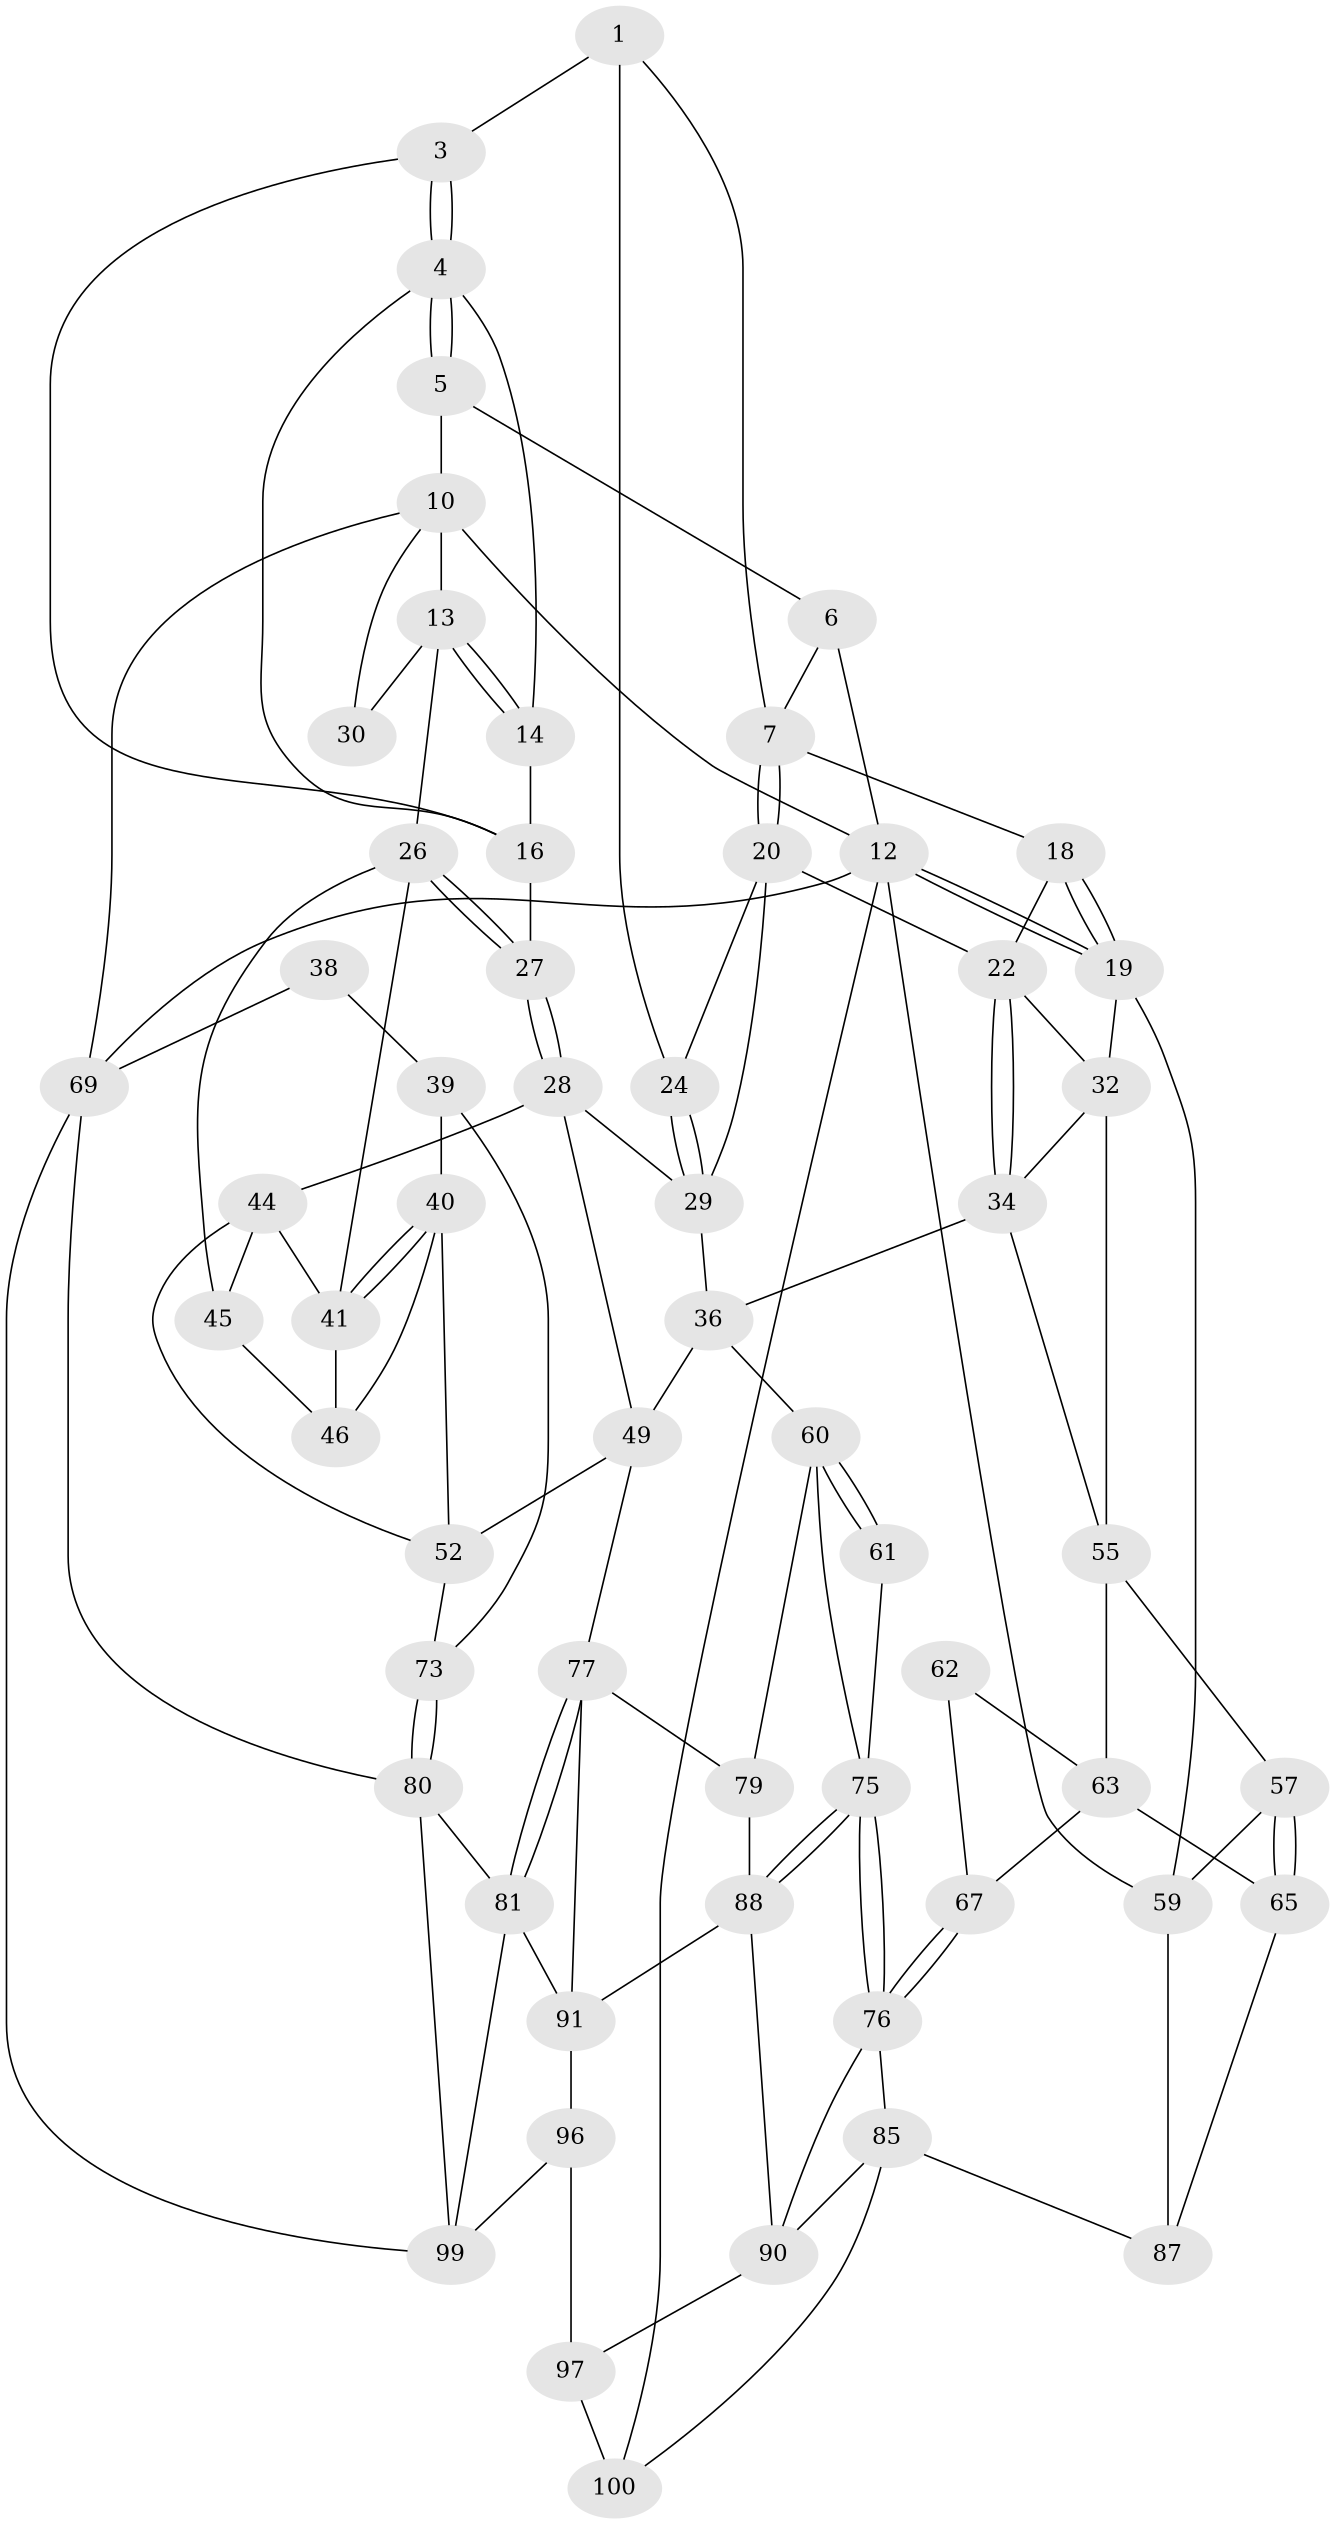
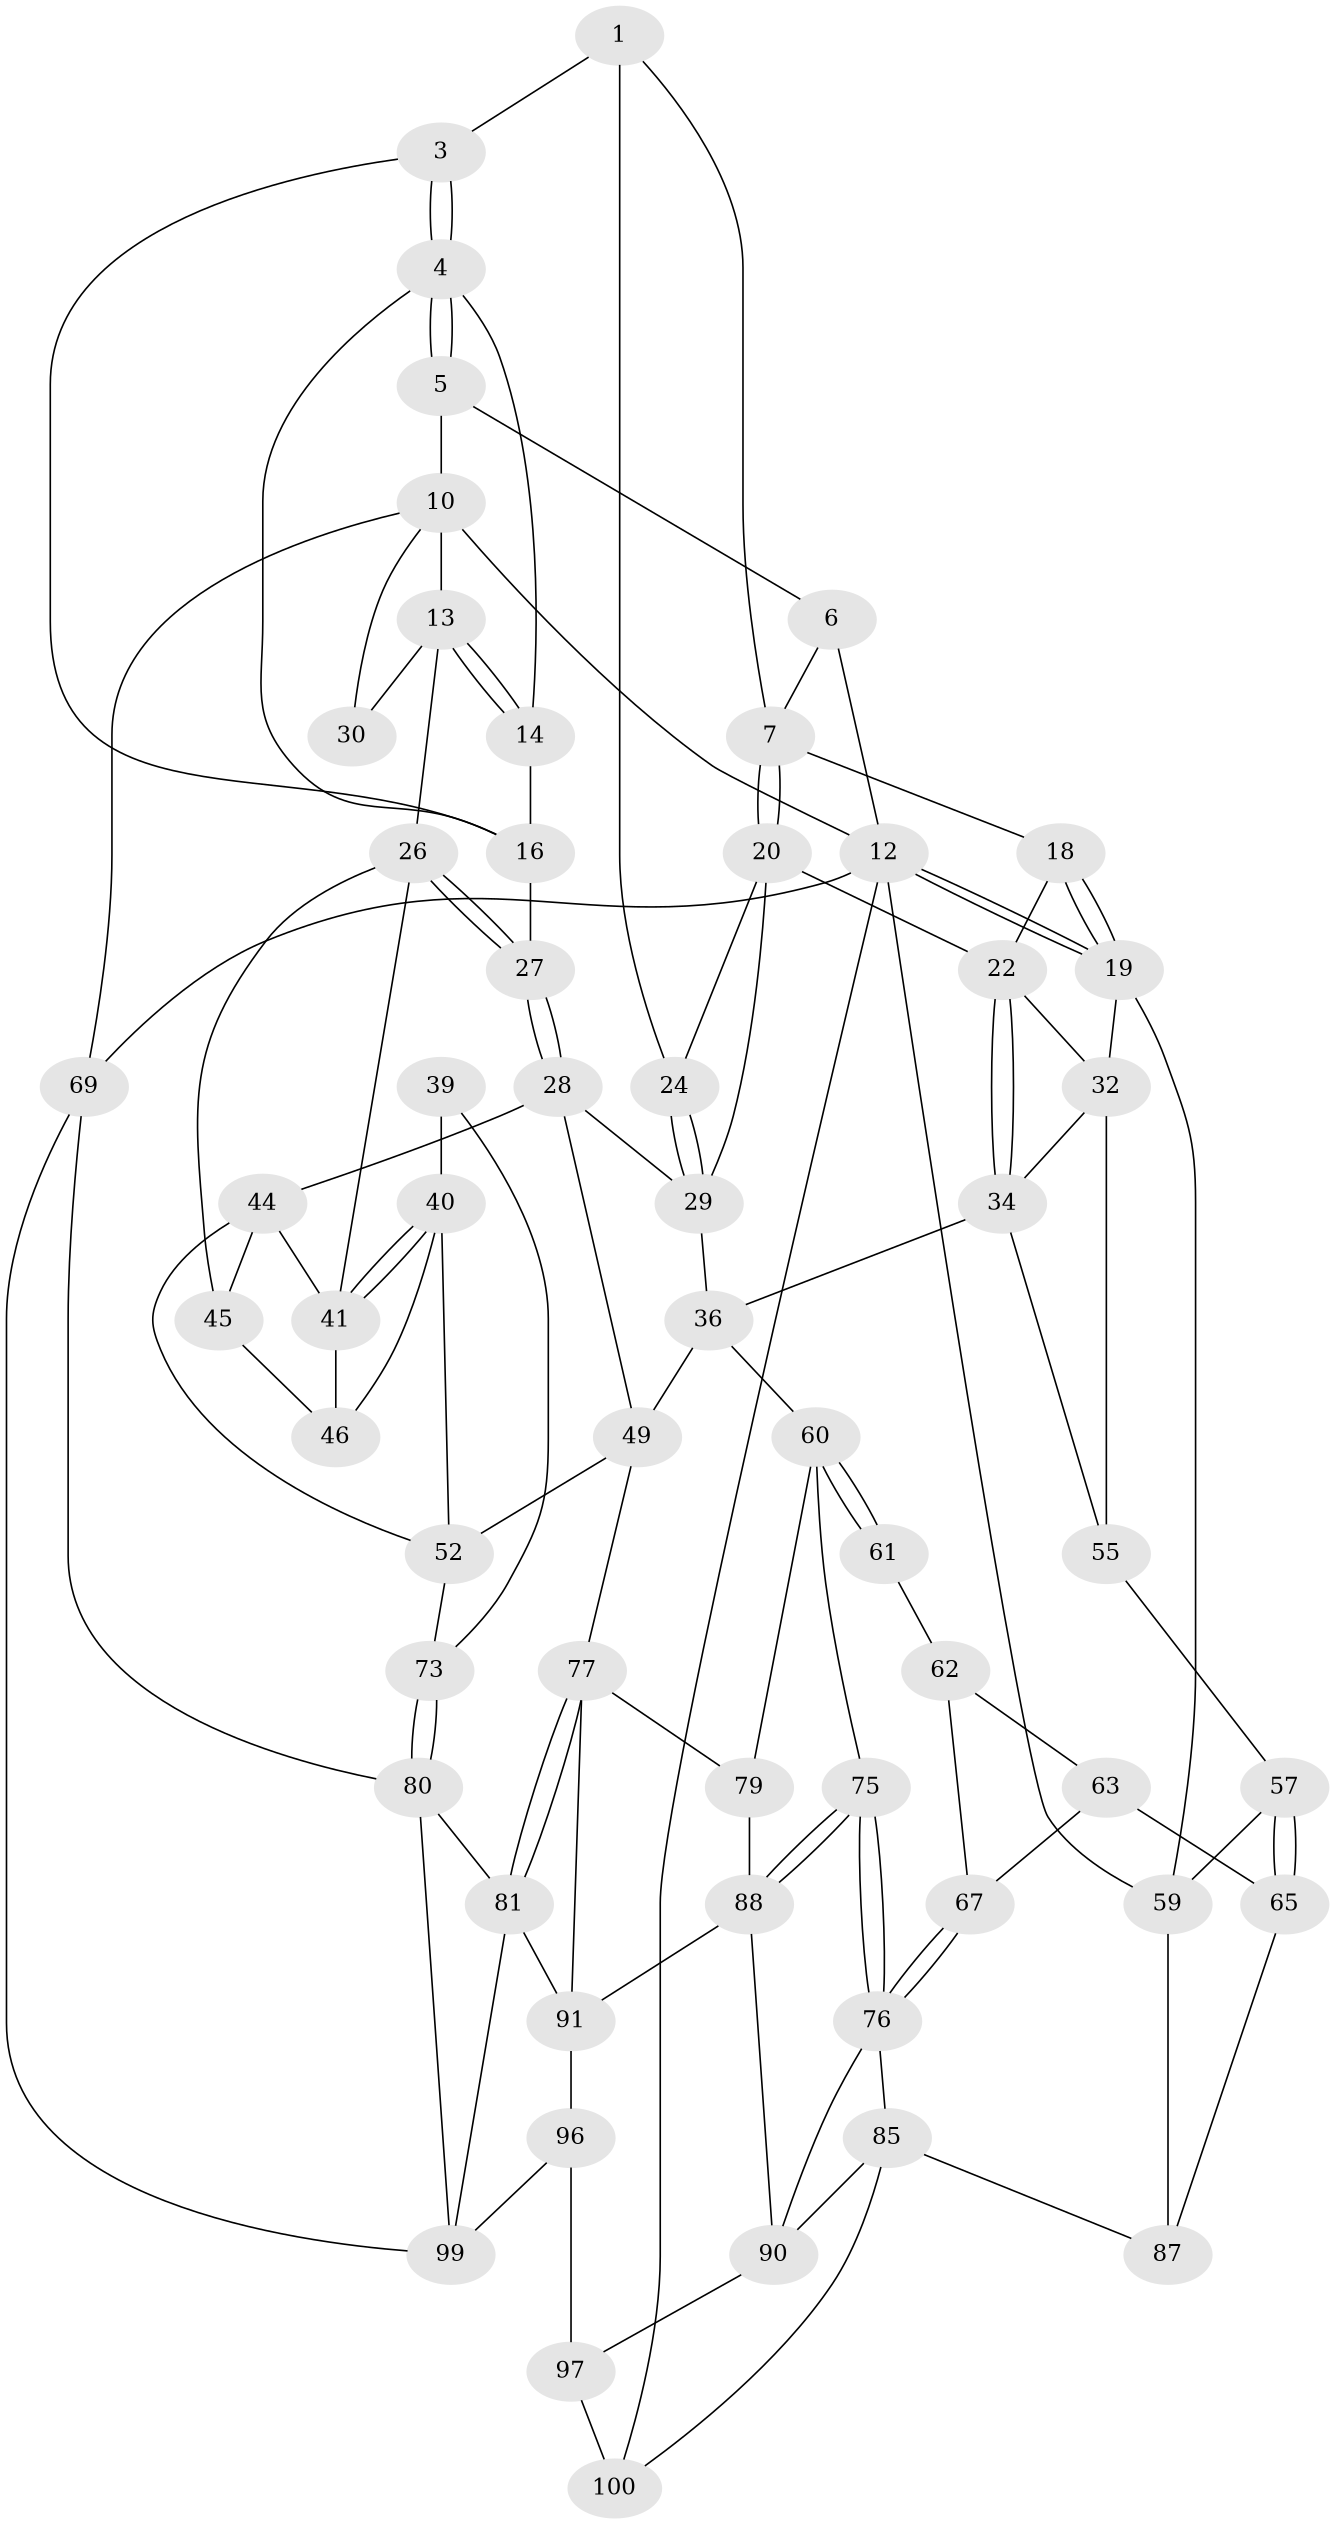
(324, 970) -> none
(875, 1671) -> (915, 1613)
(1106, 1671) -> none
